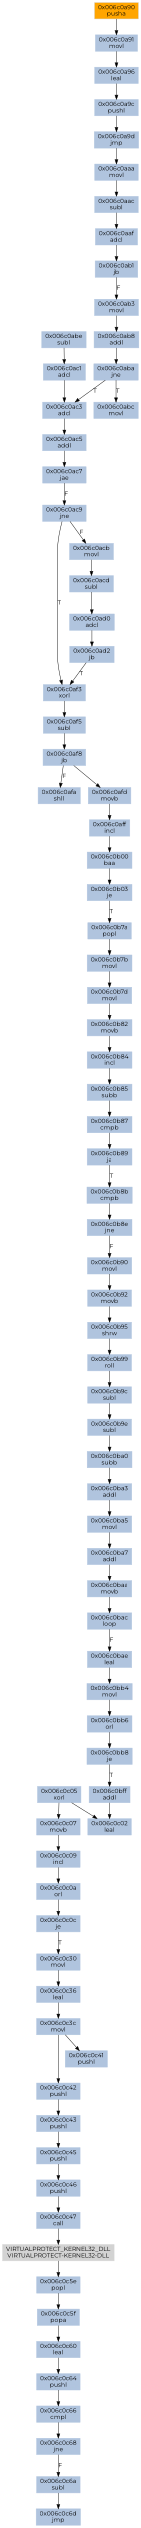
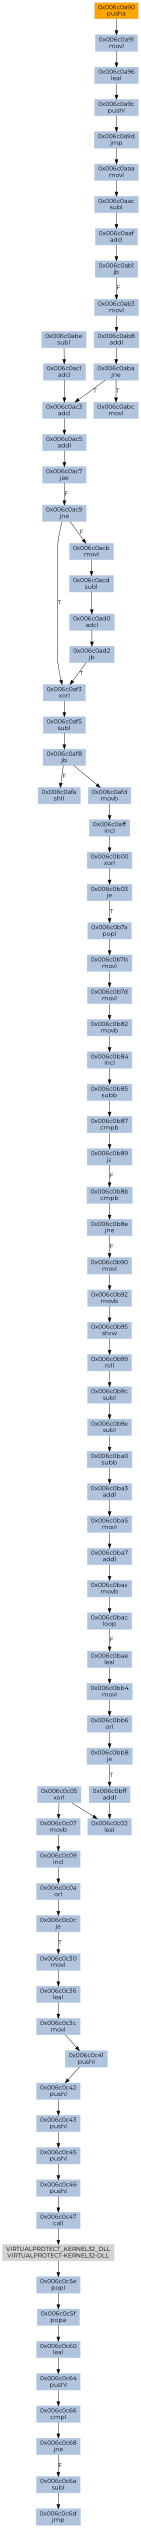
(110, 860) -> (110, 860)
(112, 1176) -> (112, 1176)
(58, 2057) -> (74, 2073)
